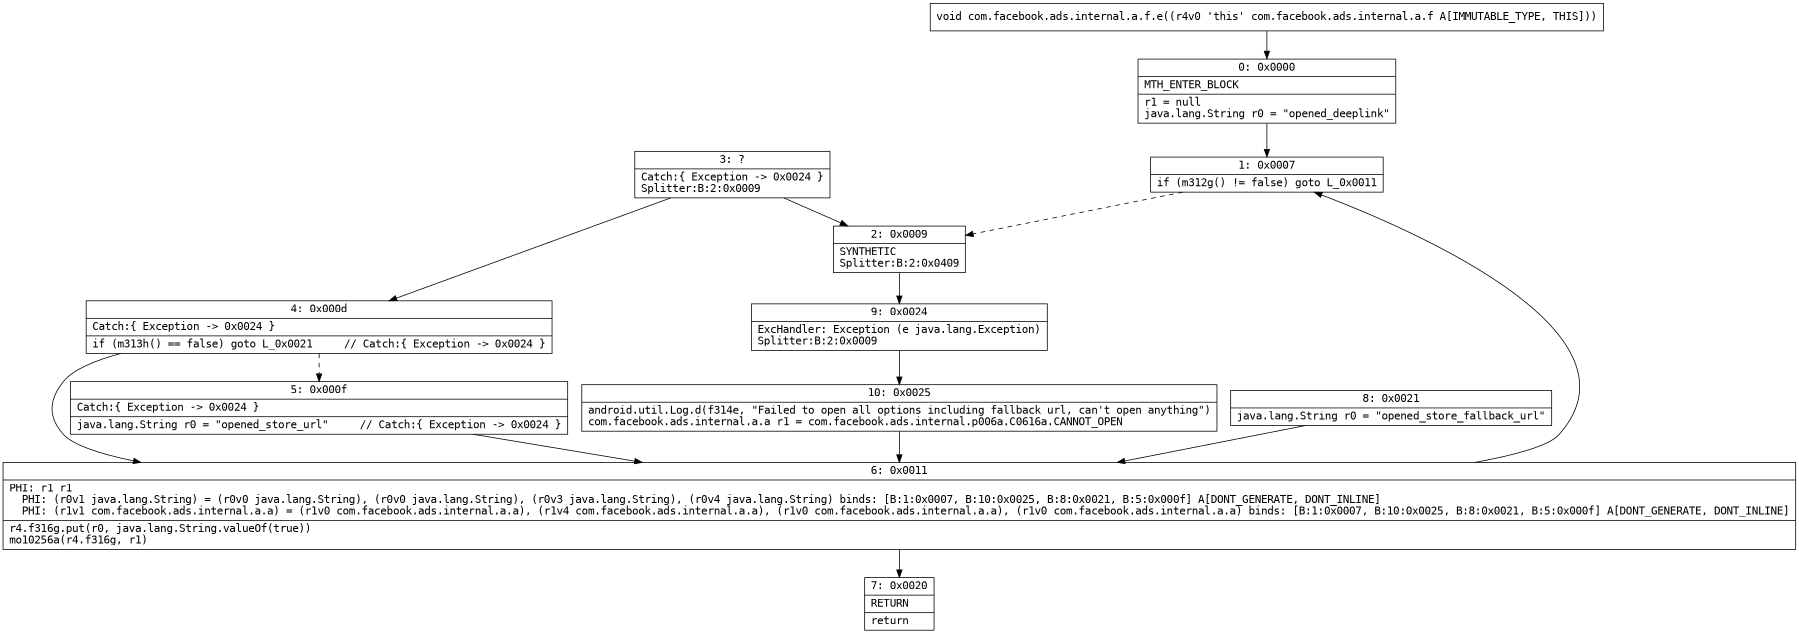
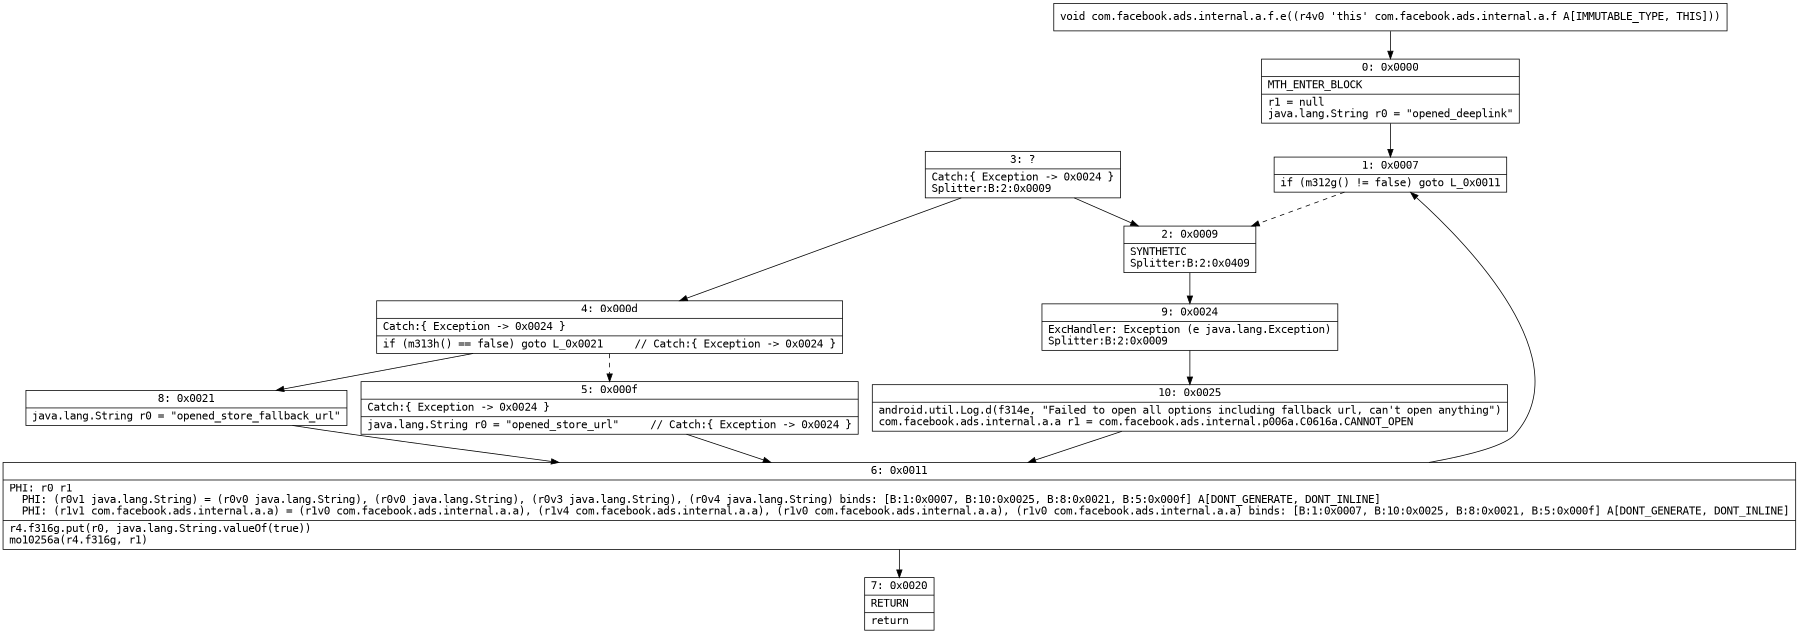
(53, 414) -> (379, 371)
(44, 488) -> (44, 488)
